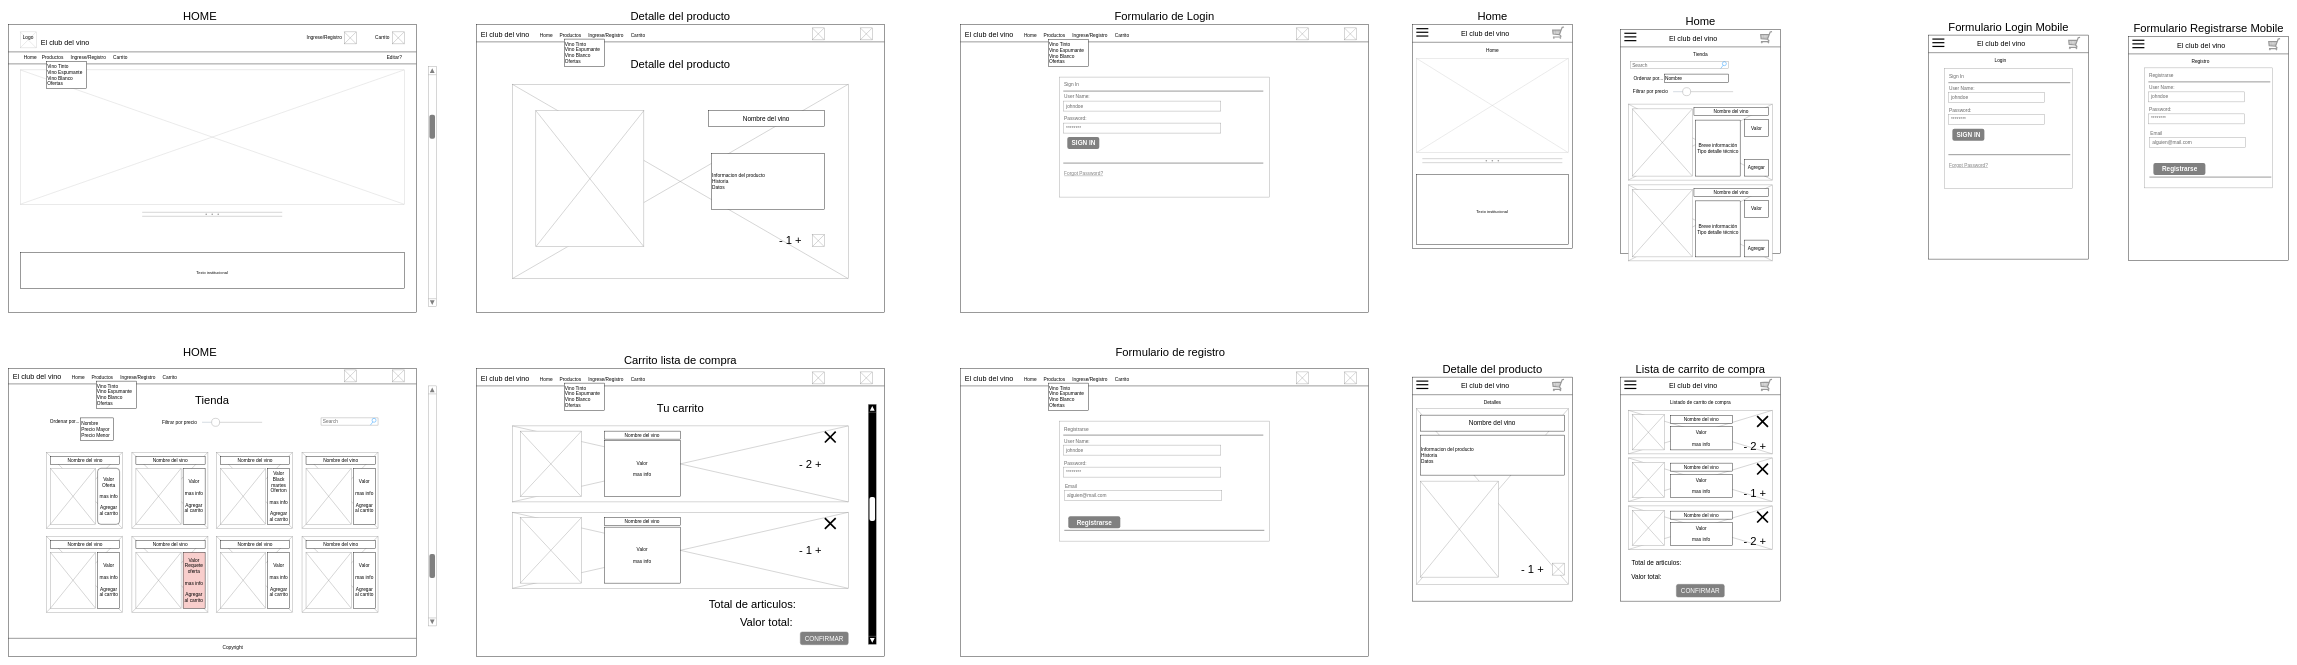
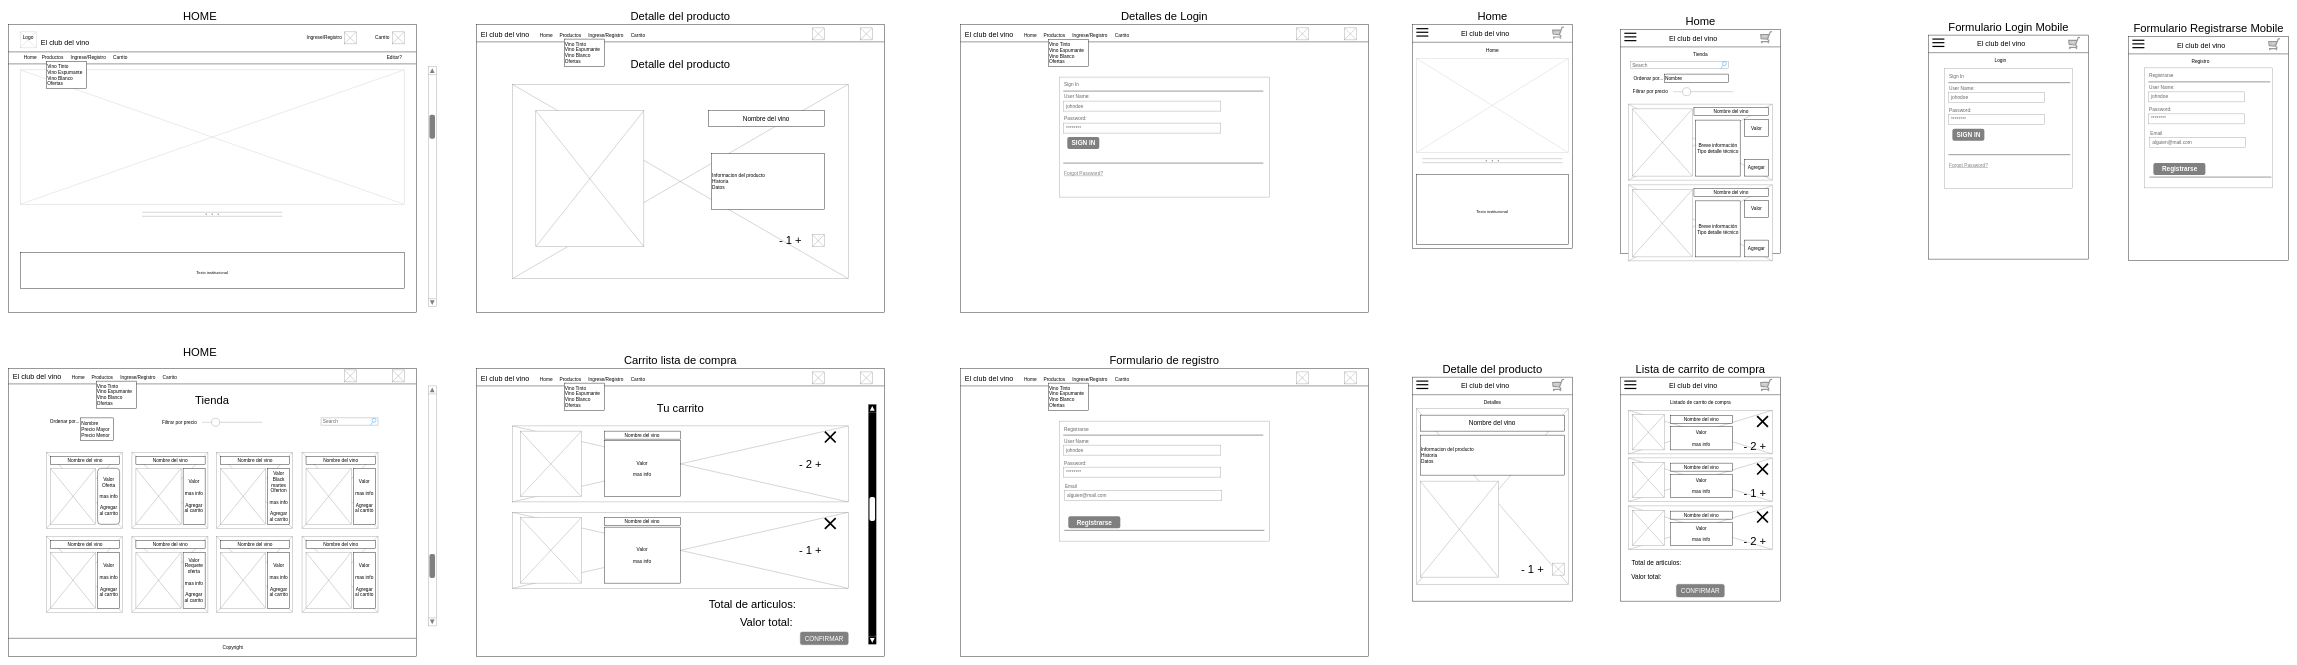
(1164, 16) -> (1164, 16)
(1170, 352) -> (1164, 360)
(194, 580) -> (194, 580)
